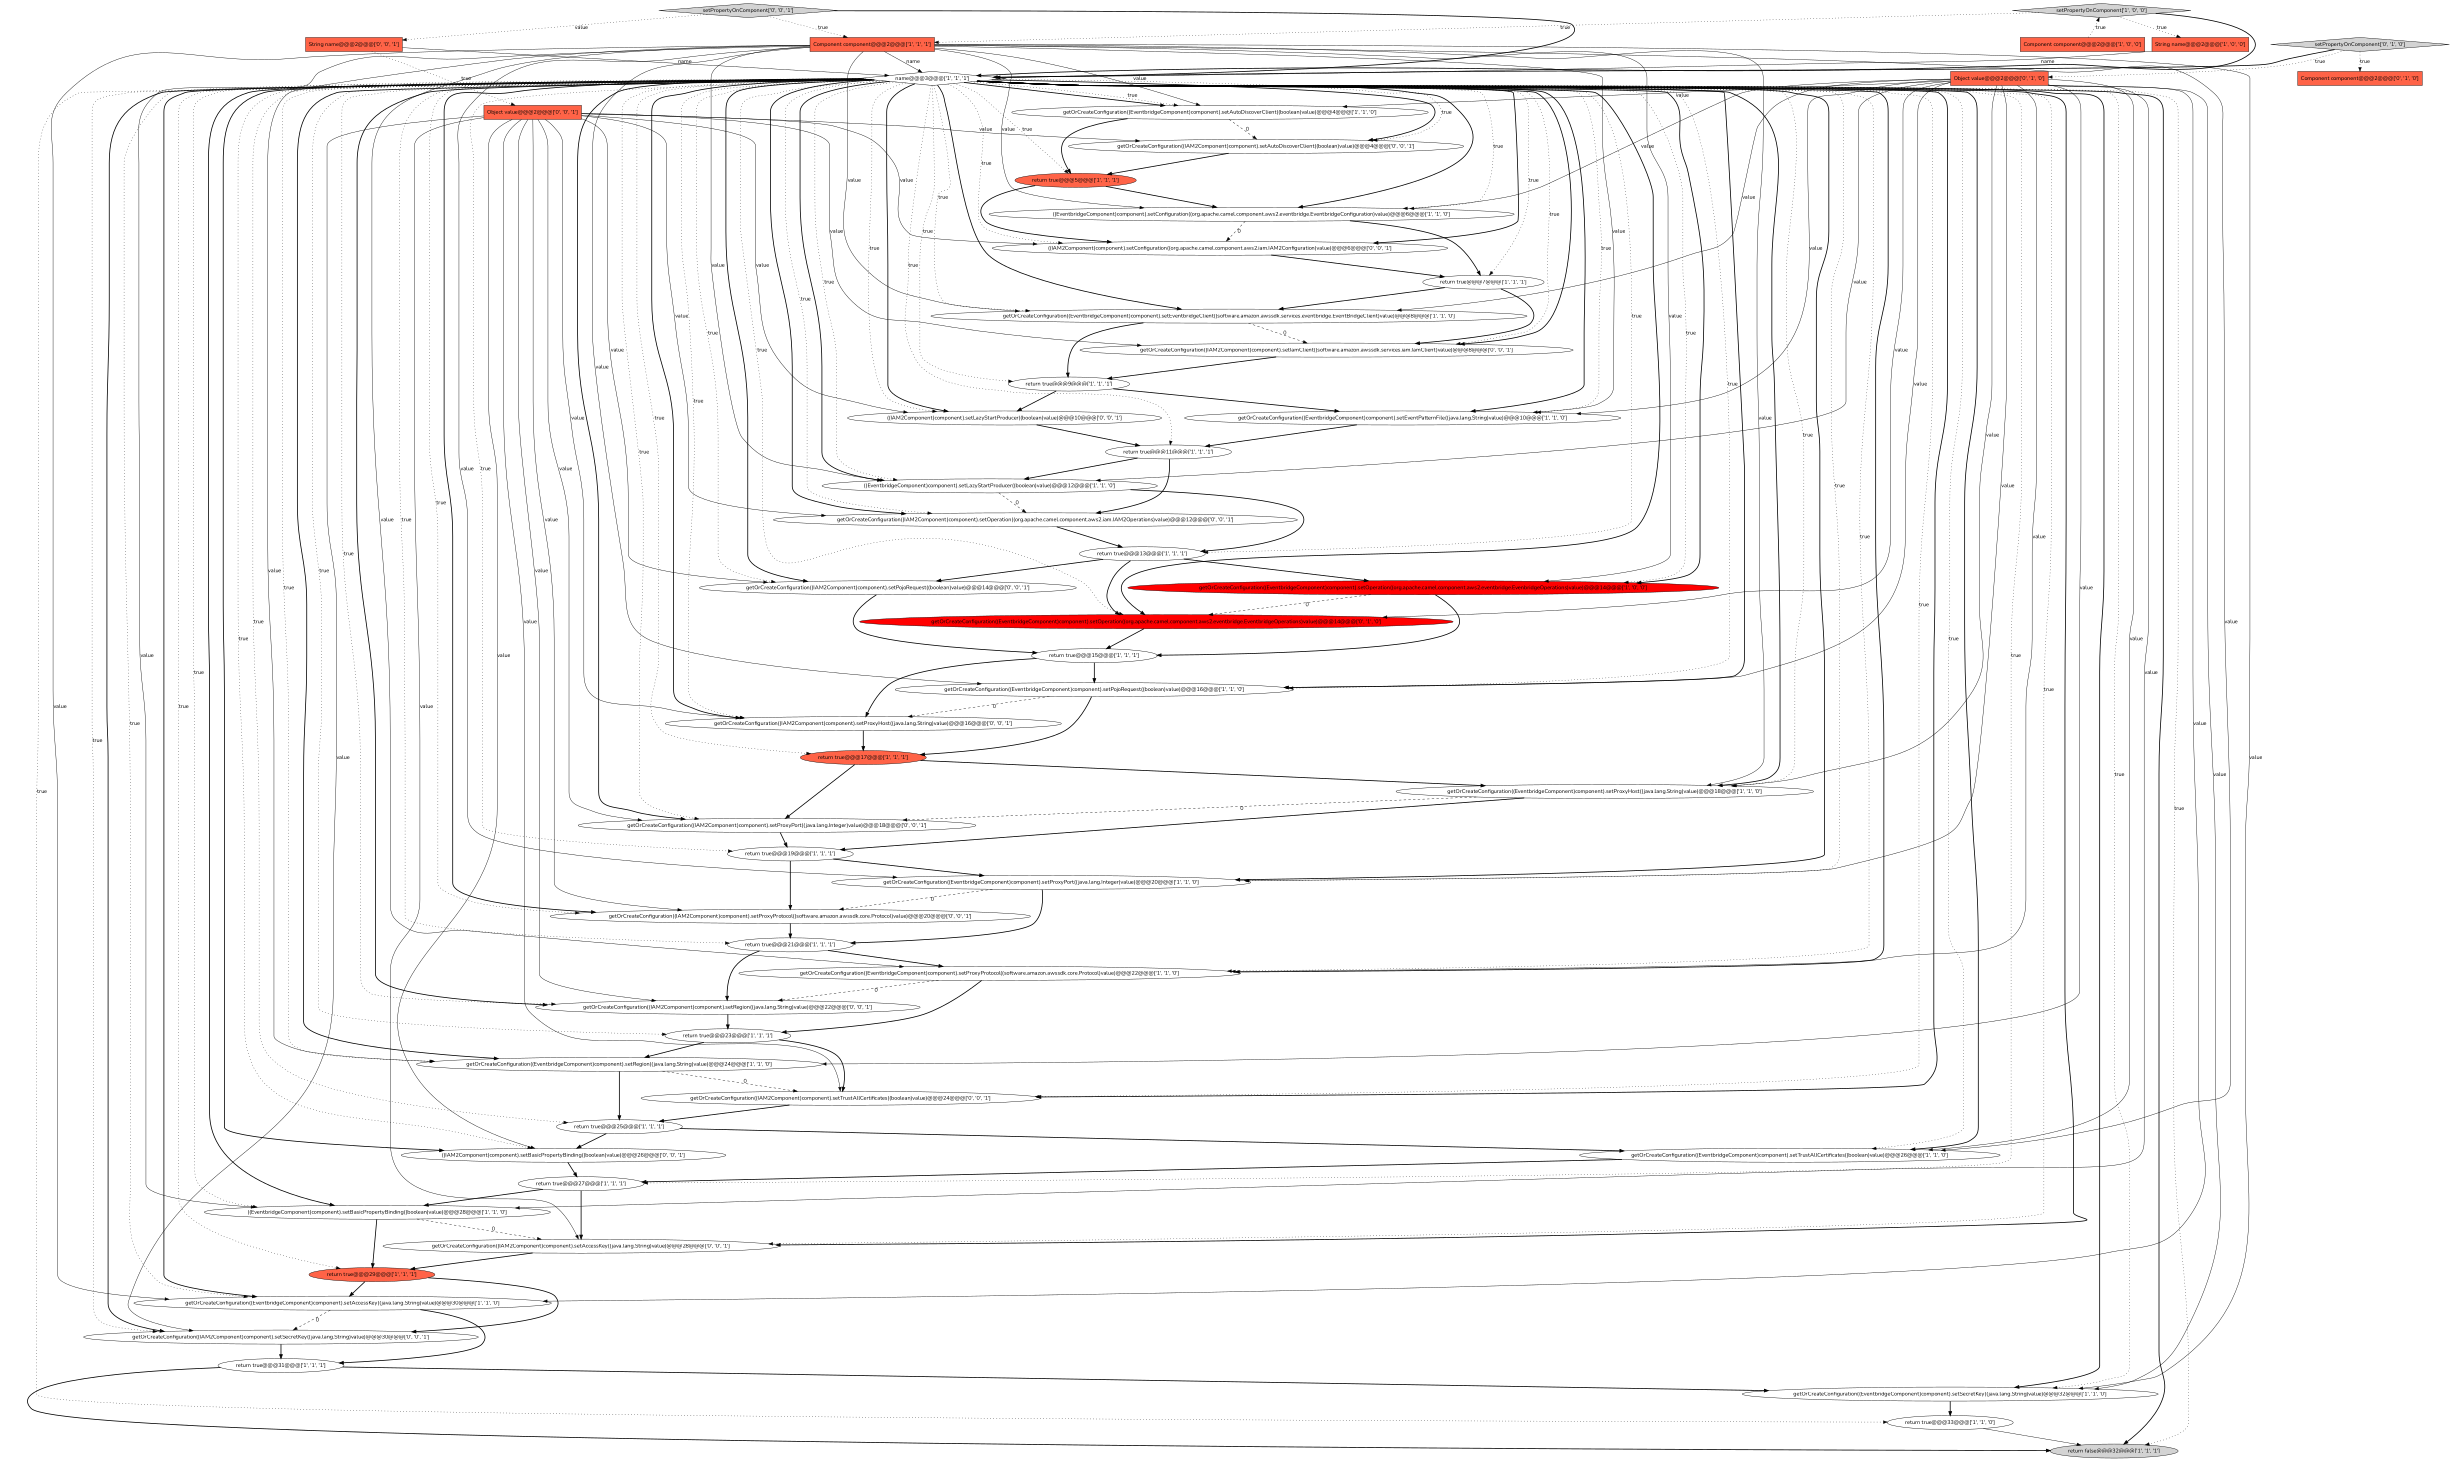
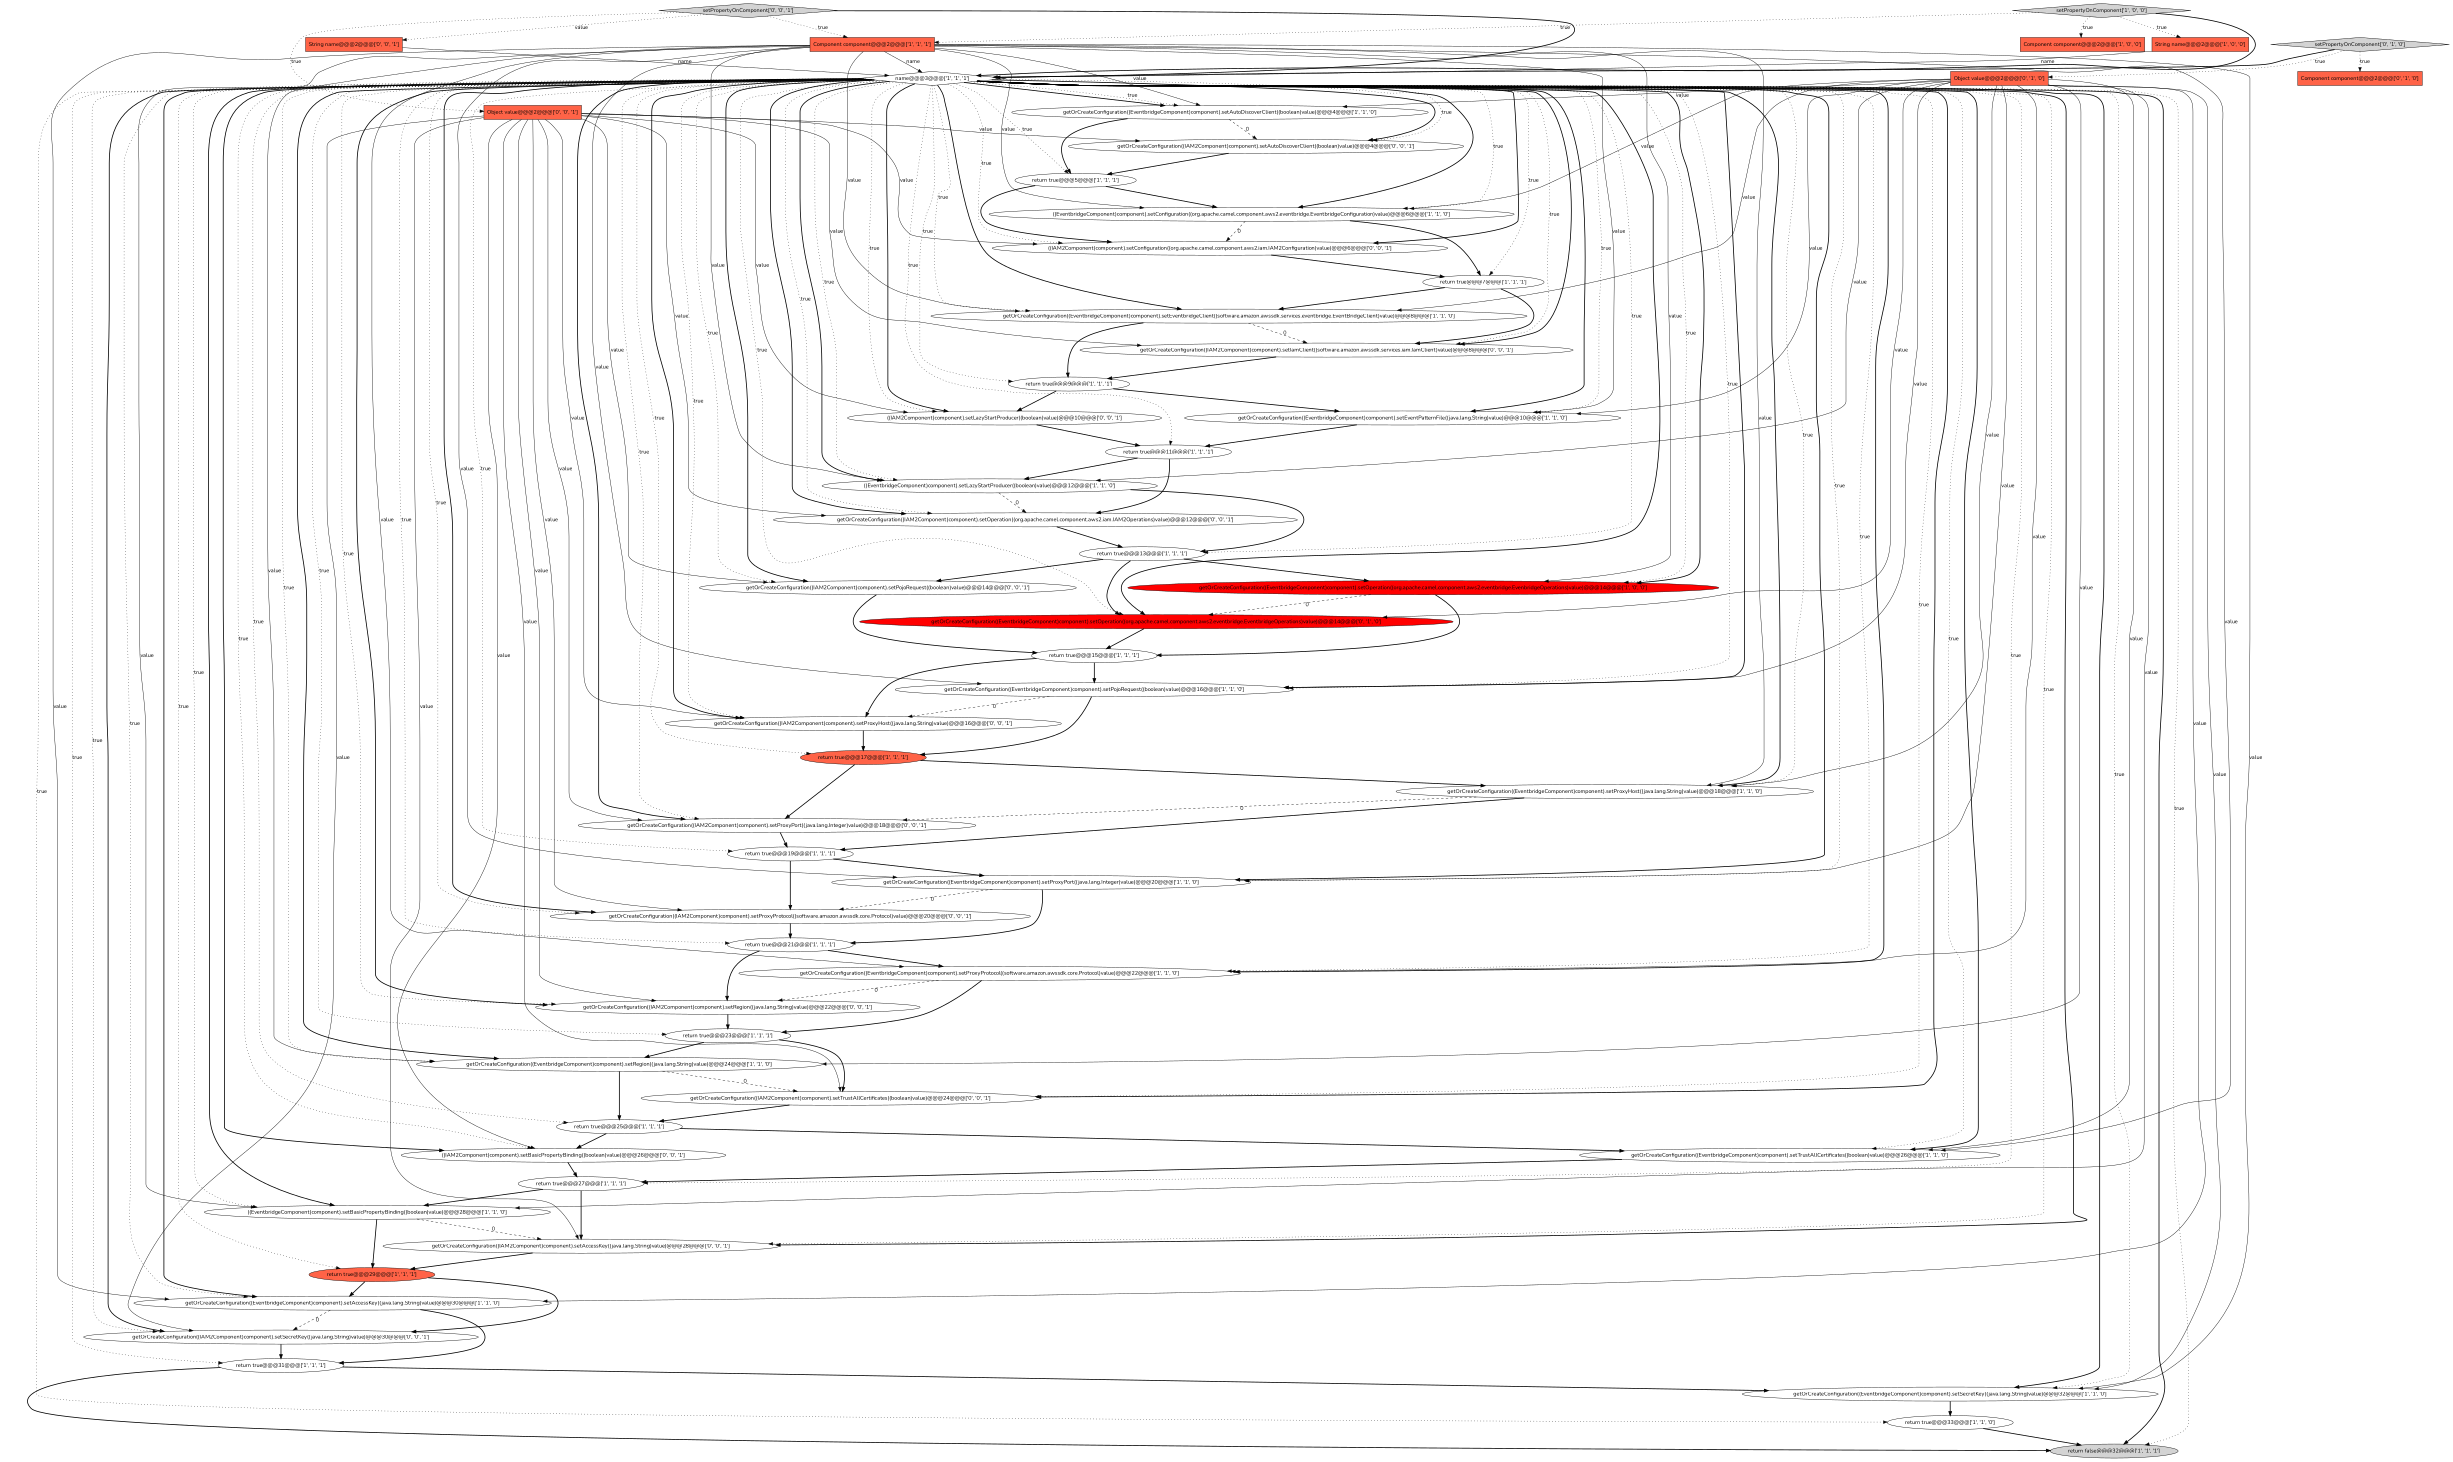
(2094, 30) -> (2083, 24)
(442, 78) -> (377, 26)
(1076, 180) -> (1076, 180)
none -> (72, 395)
(2030, 1436) -> (2030, 1436)
